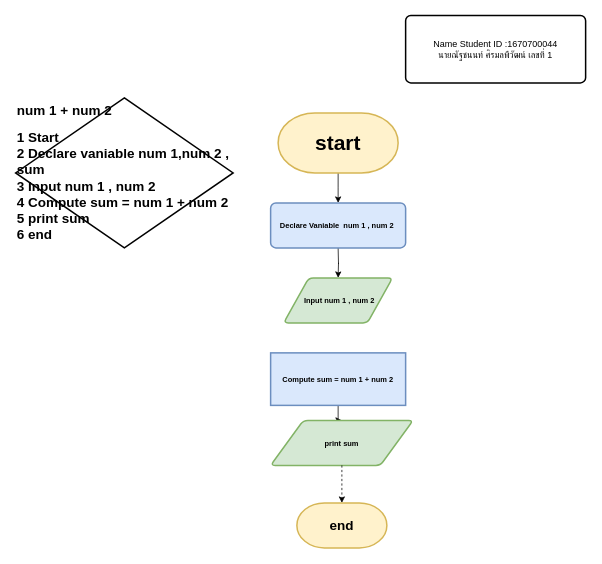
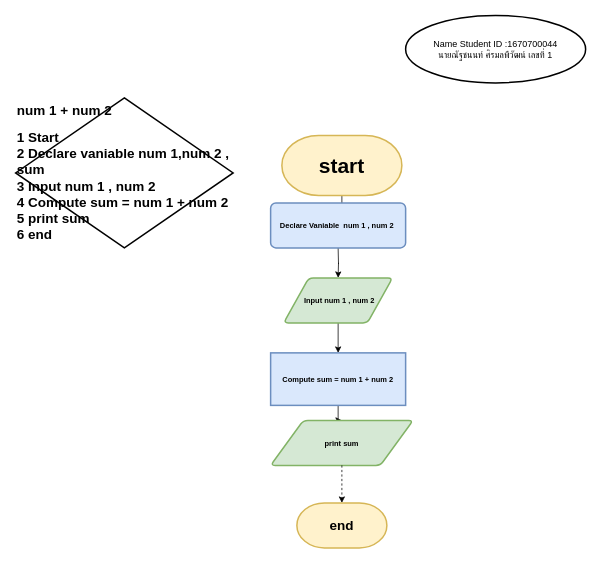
(495, 49) -> (495, 49)
(338, 143) -> (342, 165)
none -> (338, 346)
